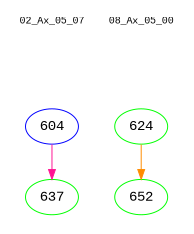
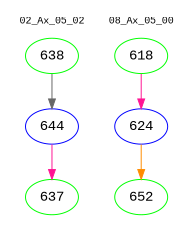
(52, 21) -> (52, 21)
none -> (52, 56)
none -> (141, 56)
(52, 126) -> (52, 126)
(141, 126) -> (141, 126)
